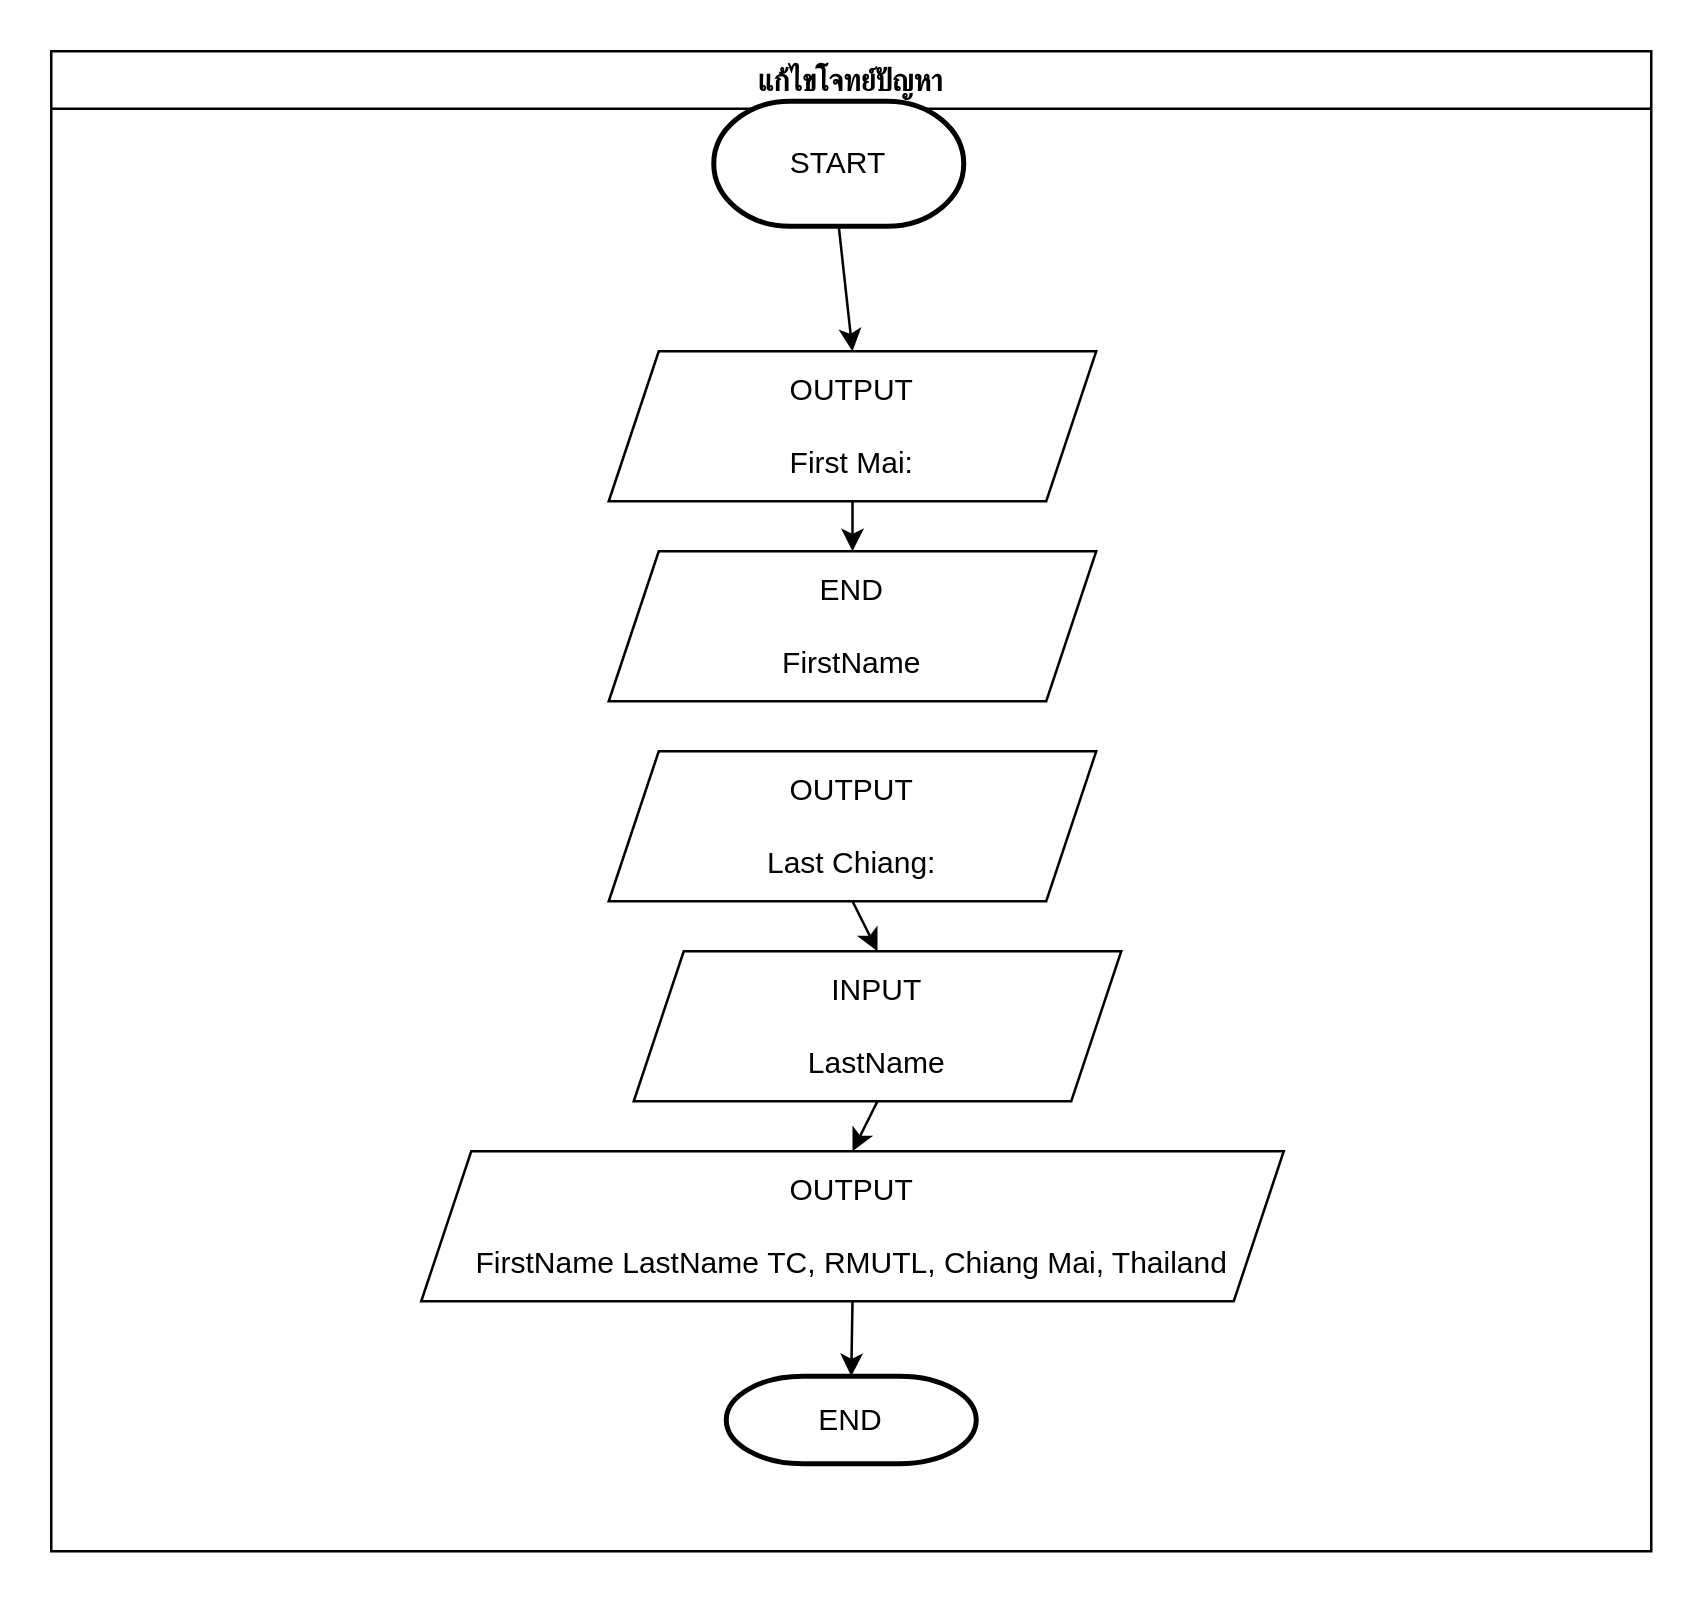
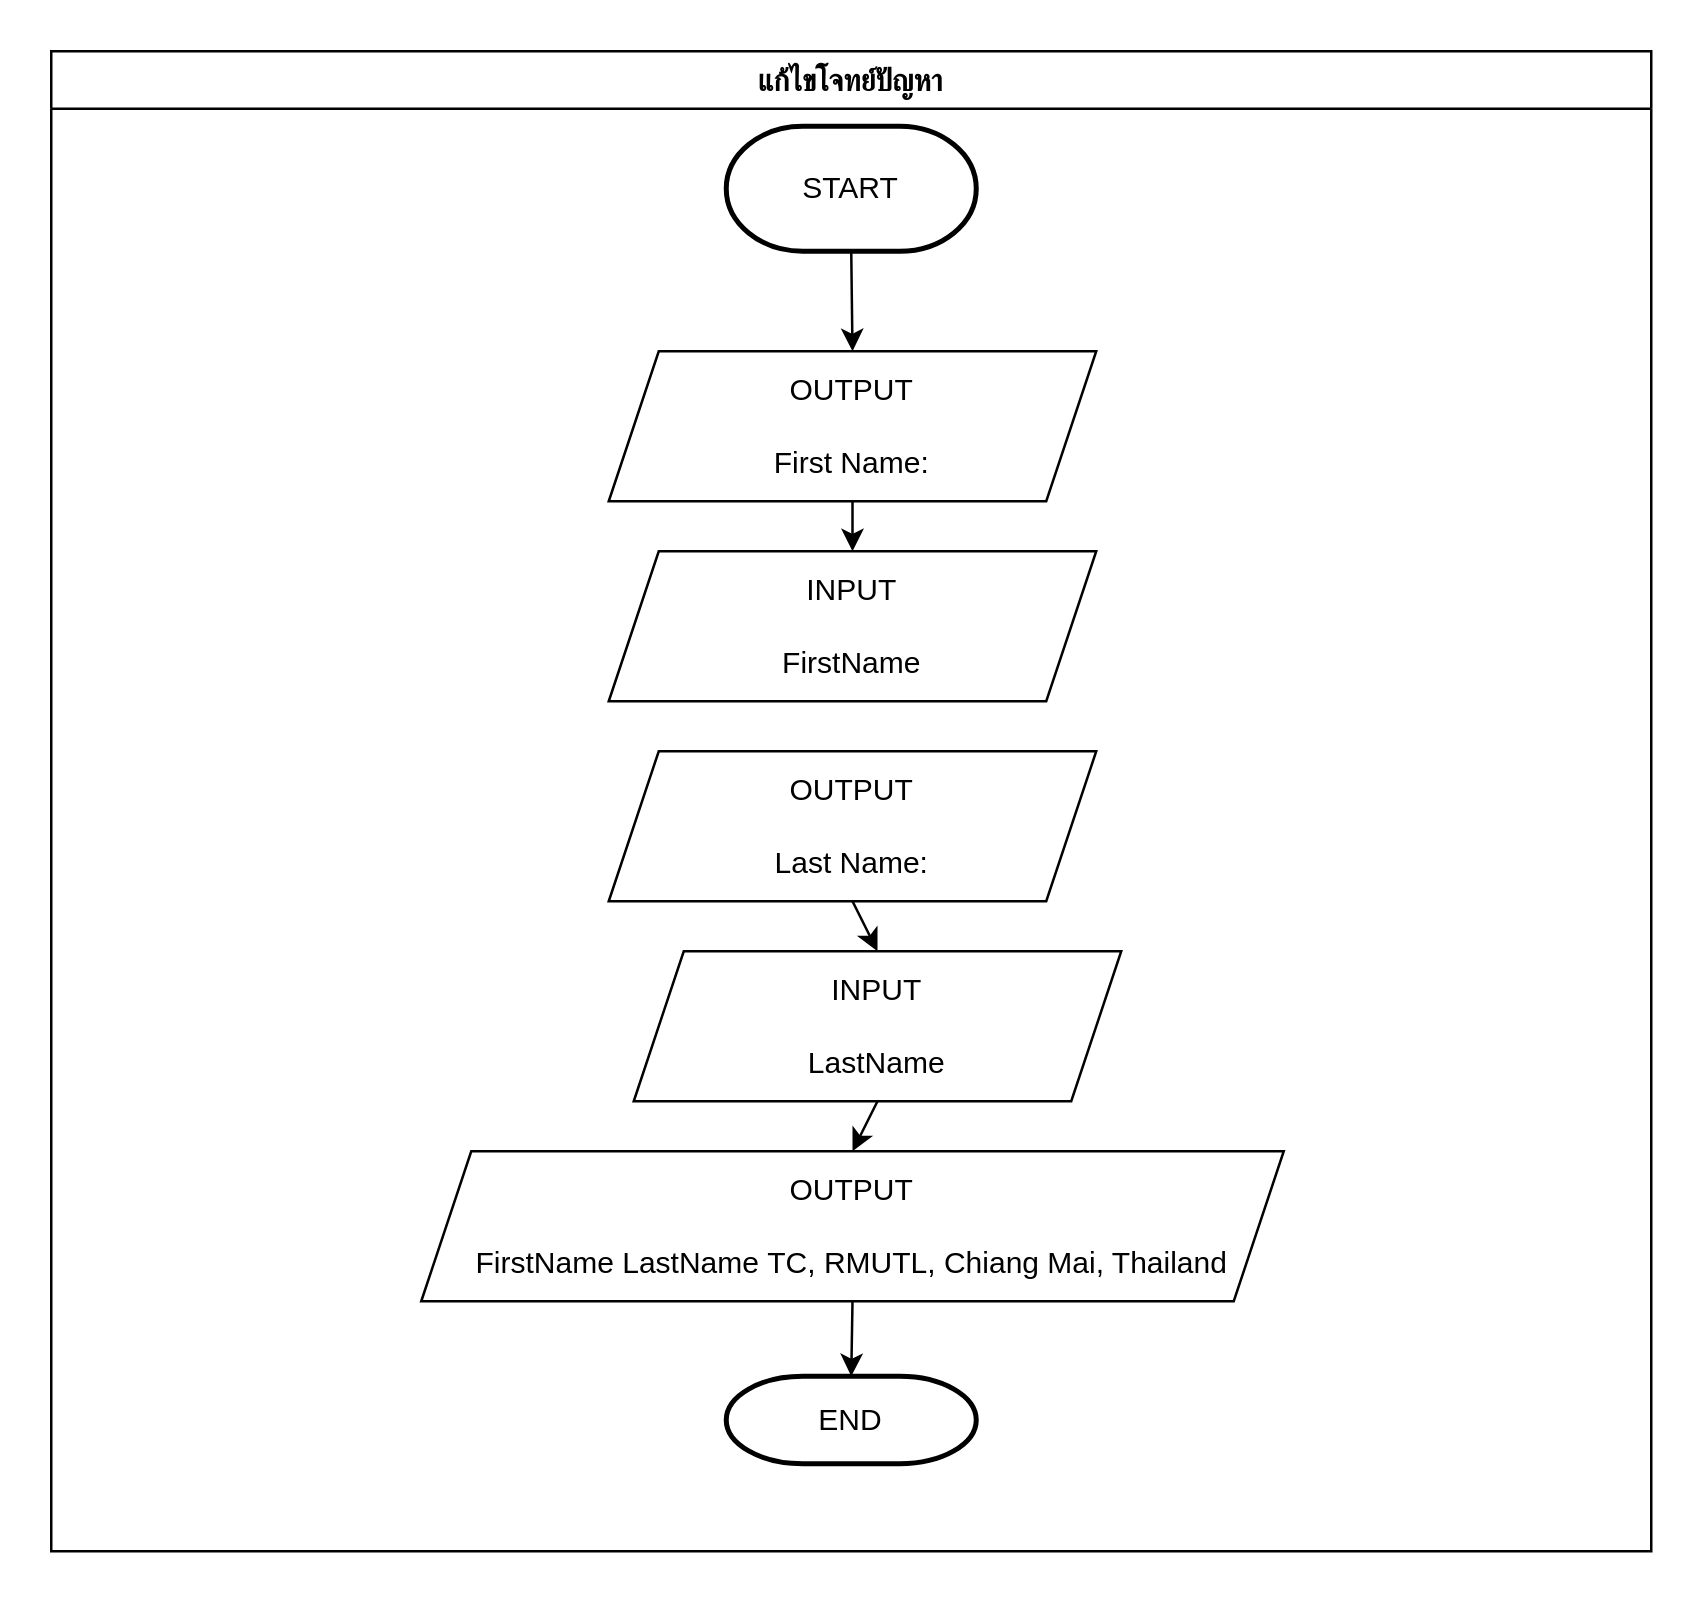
(839, 164) -> (851, 189)
(853, 426) -> (853, 426)
(853, 626) -> (853, 626)
(853, 826) -> (853, 826)
